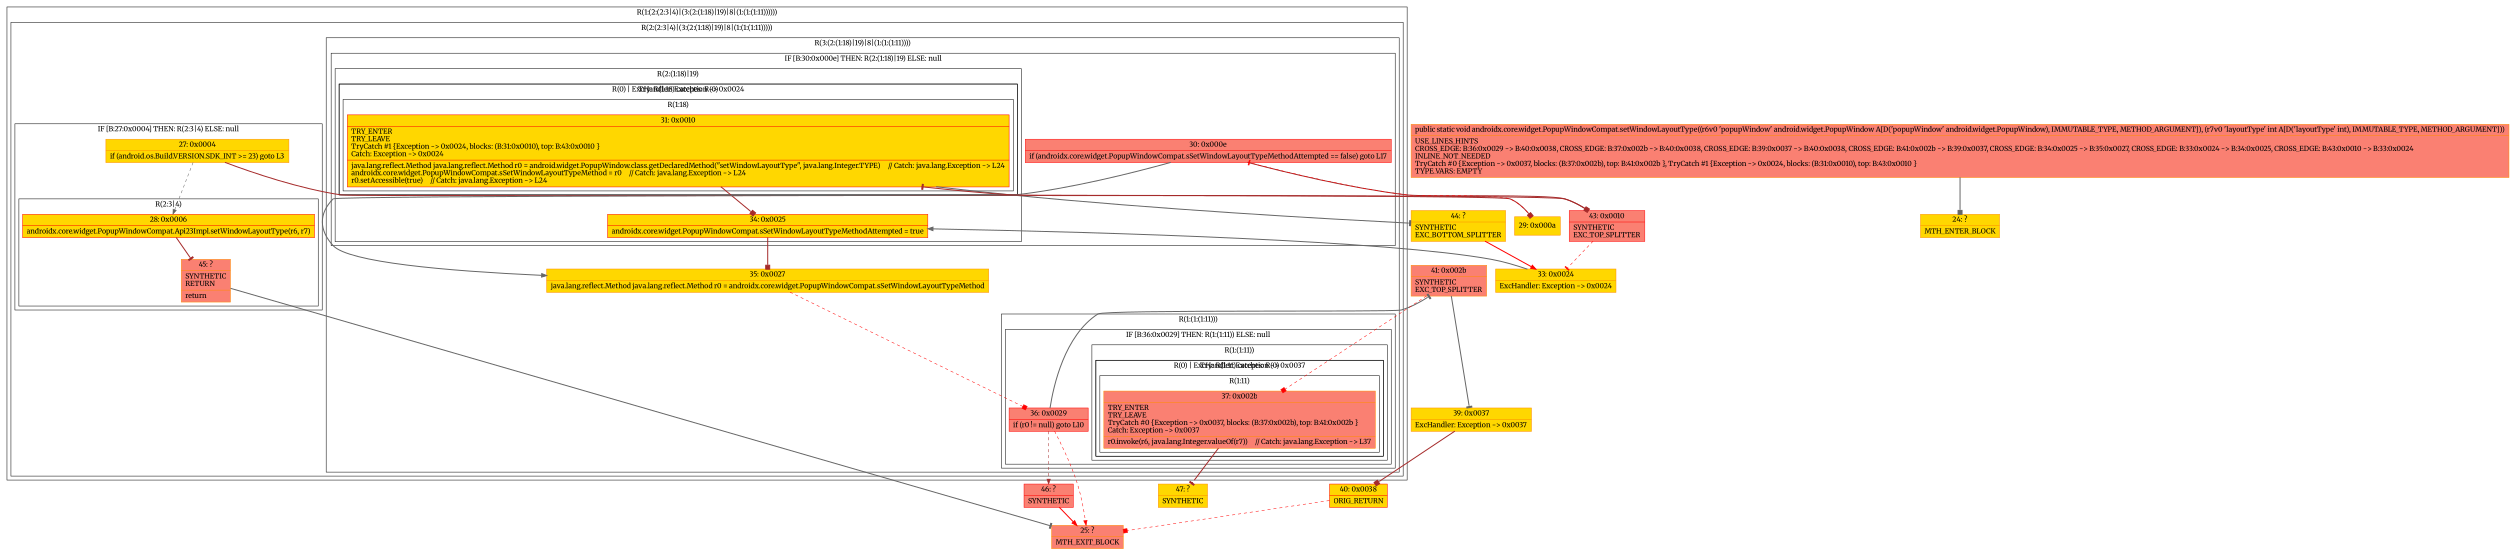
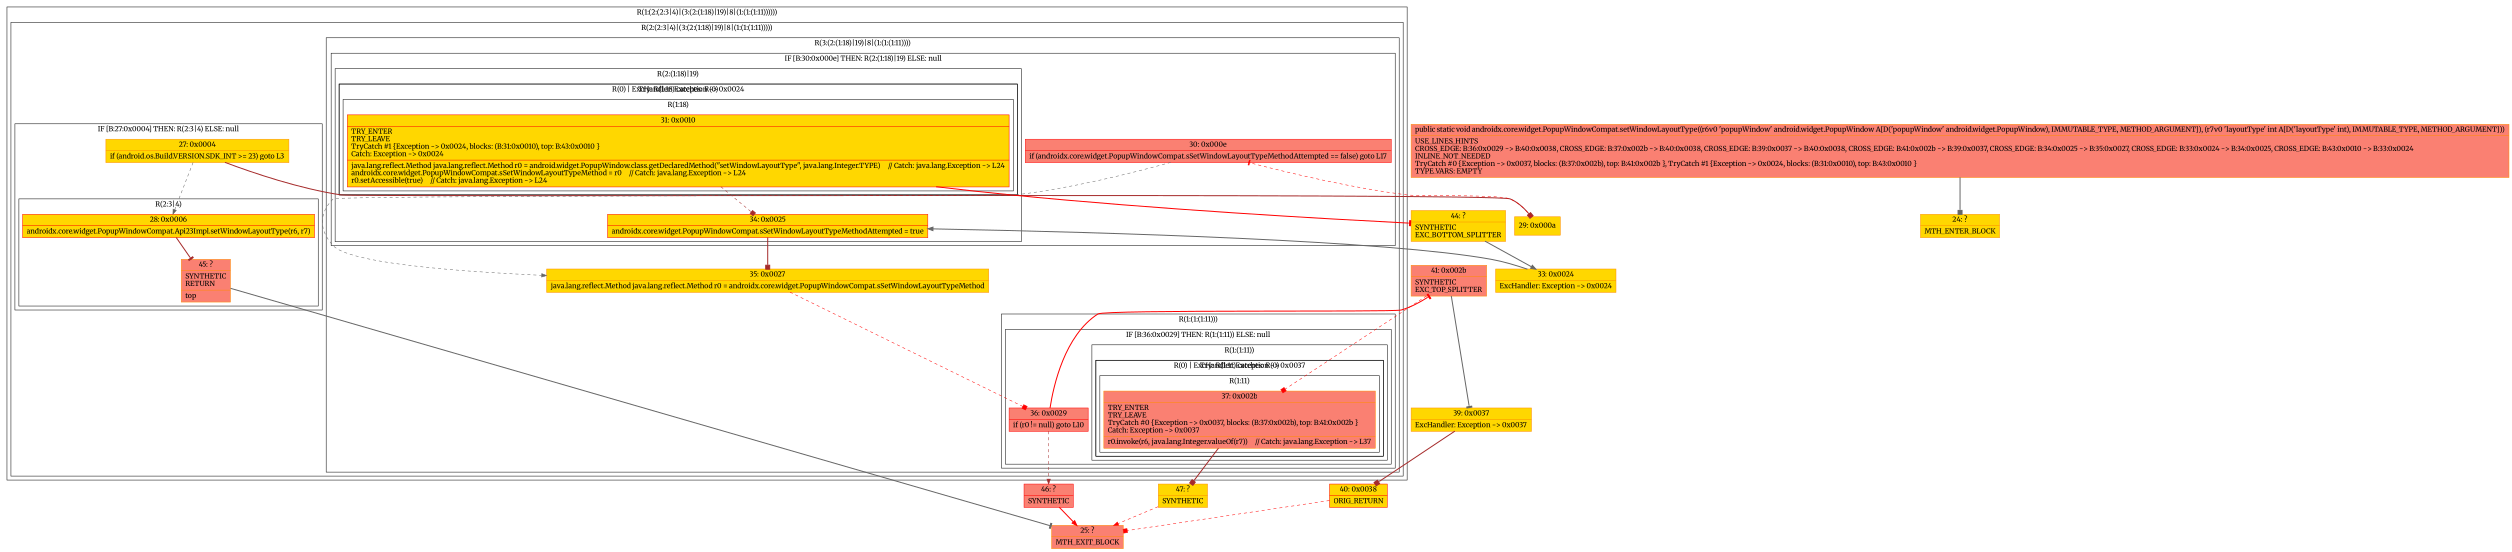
(345, 198) -> (345, 198)
(736, 199) -> (736, 199)
(1172, 209) -> (1172, 209)
(1607, 226) -> none
(1508, 254) -> (1508, 254)
(196, 296) -> (191, 296)
(1210, 311) -> (1210, 311)
(1206, 464) -> (1206, 464)
(1077, 483) -> (1138, 515)
